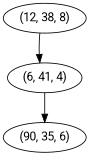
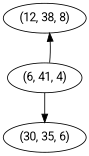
(39, 44) -> (50, 52)
(45, 137) -> (45, 137)
